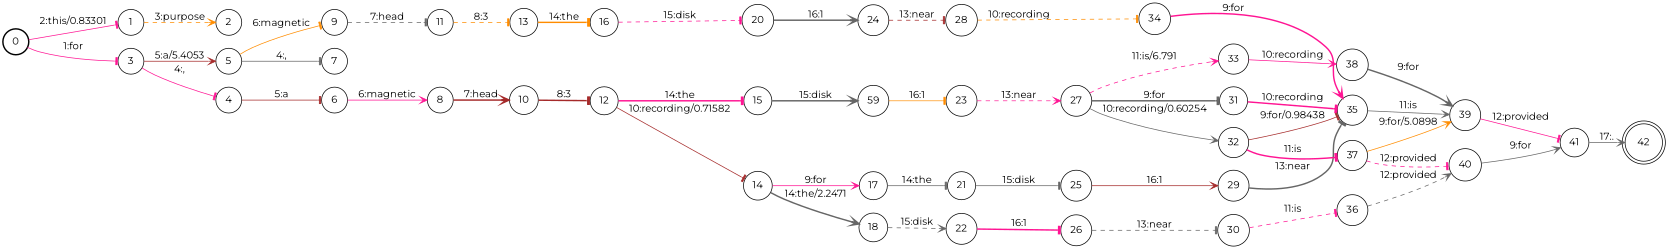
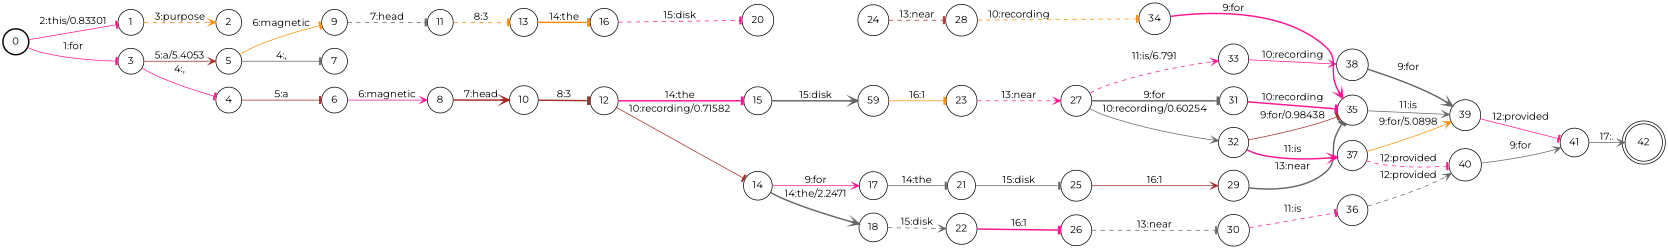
(812, 20) -> none
(1290, 159) -> (1290, 159)
